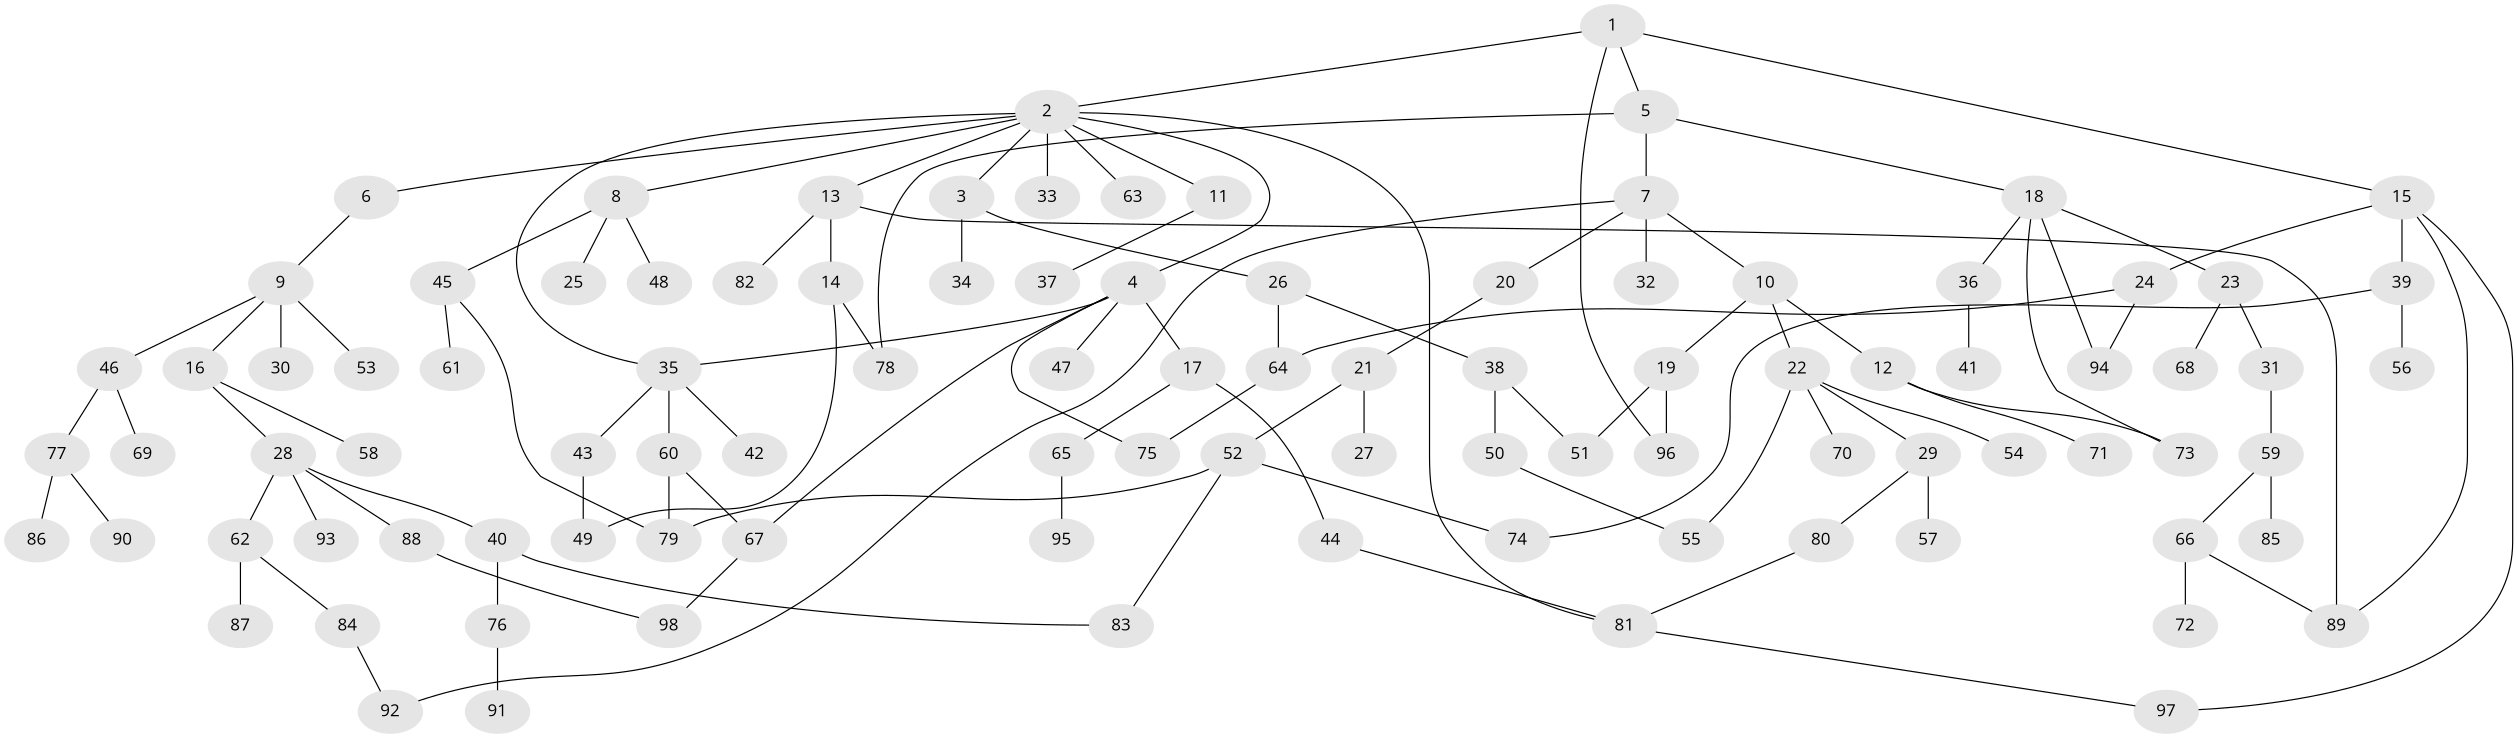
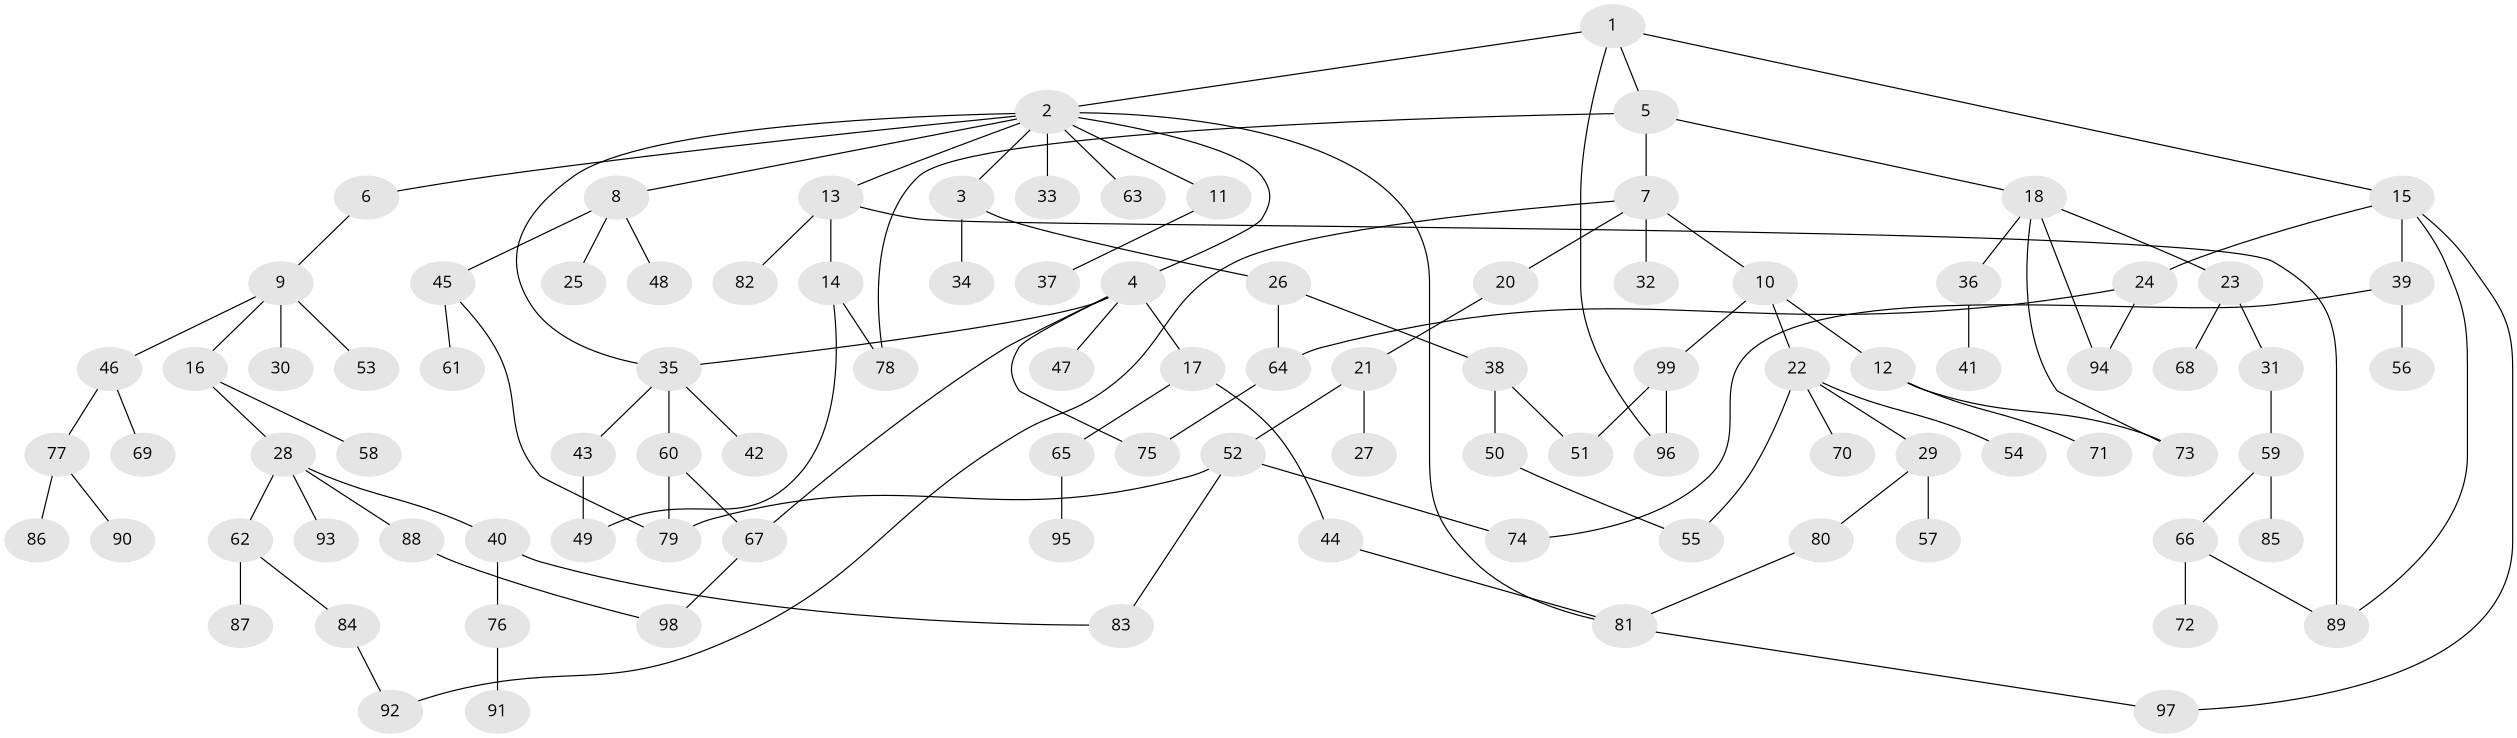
(1666, 369) -> (1666, 369)
